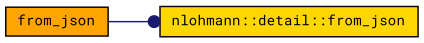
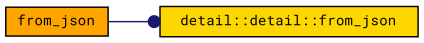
(289, 22) -> (289, 22)
